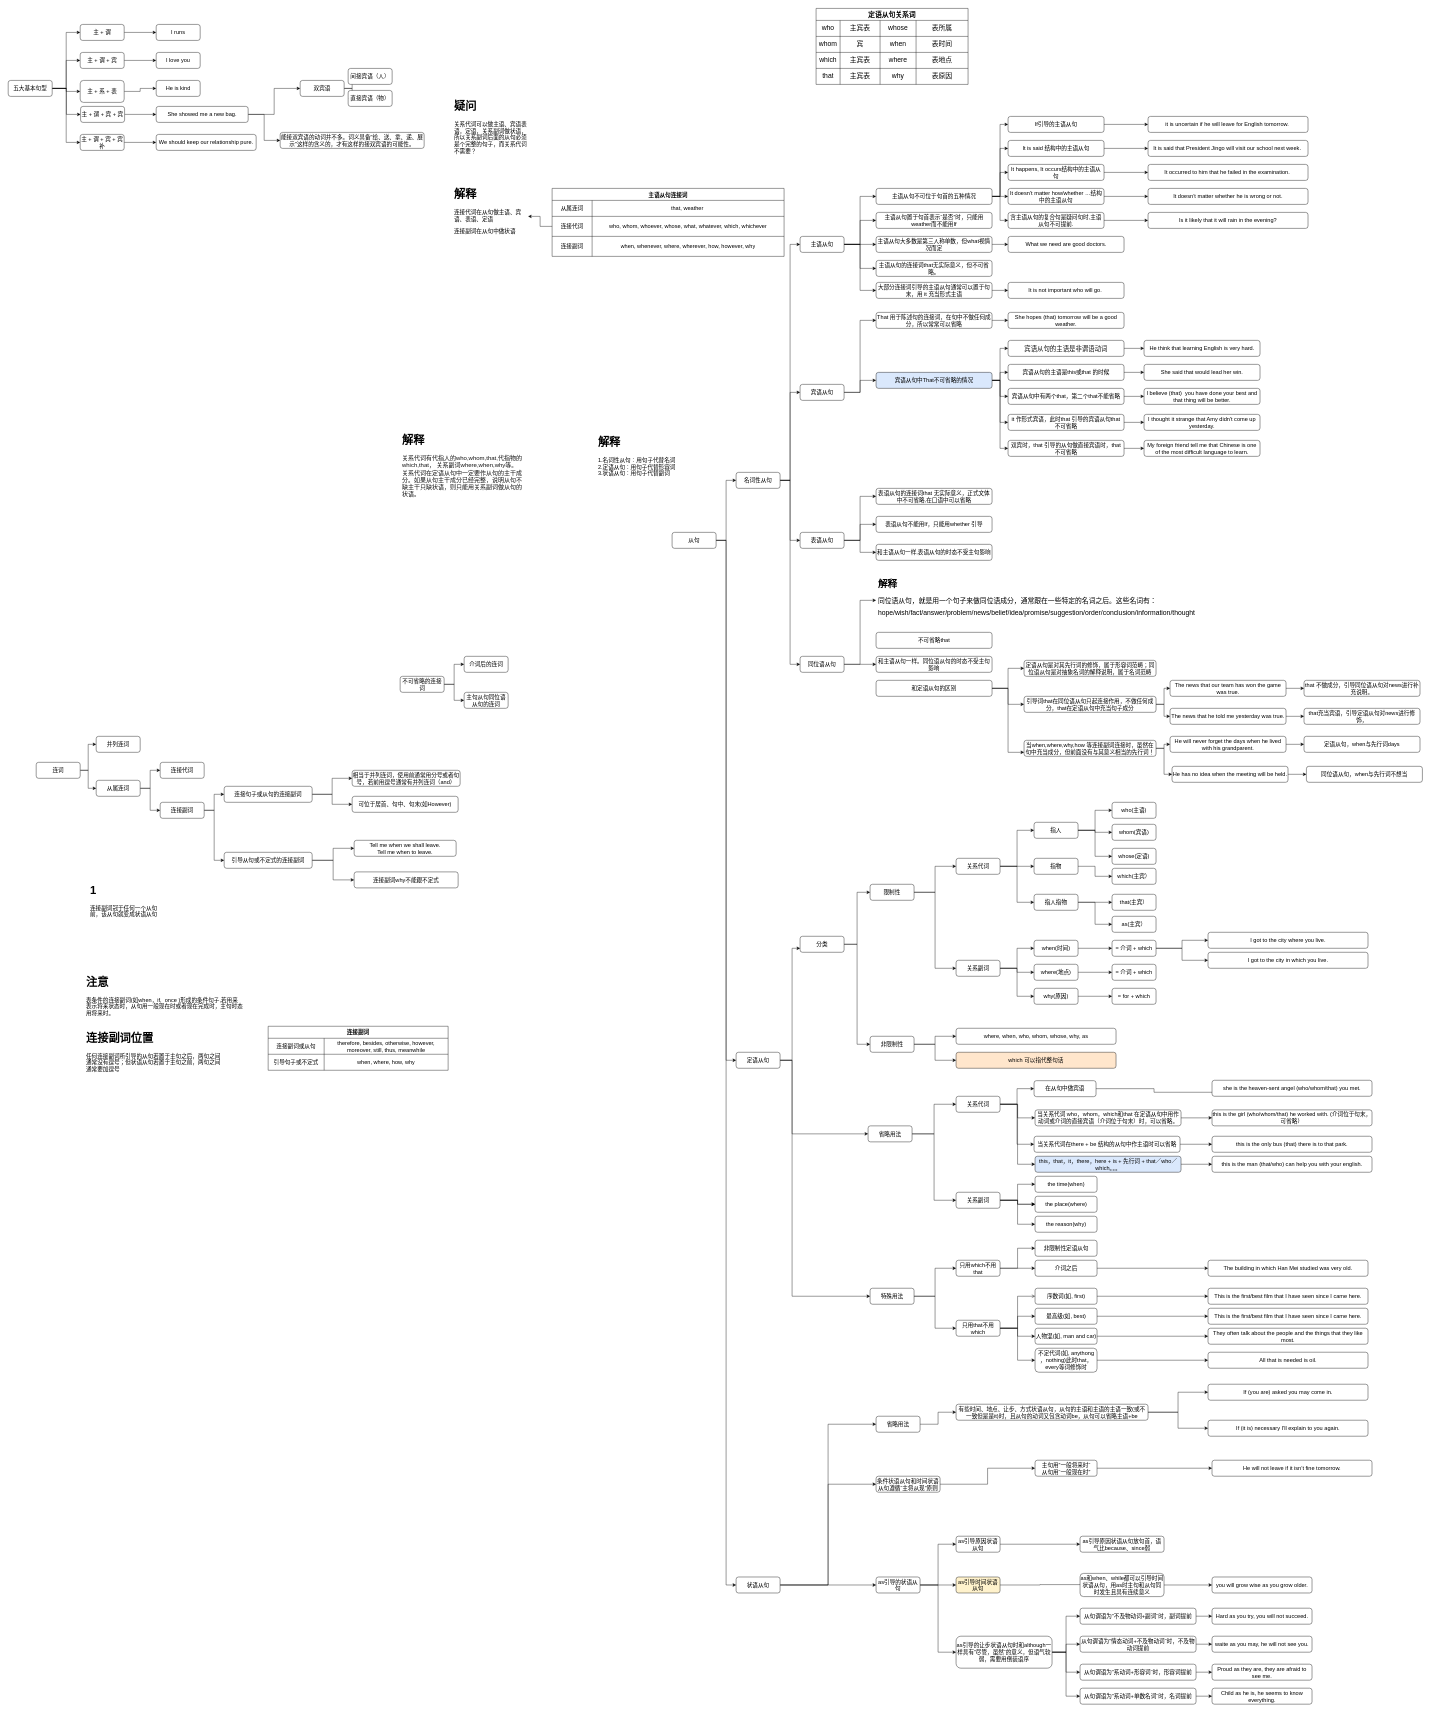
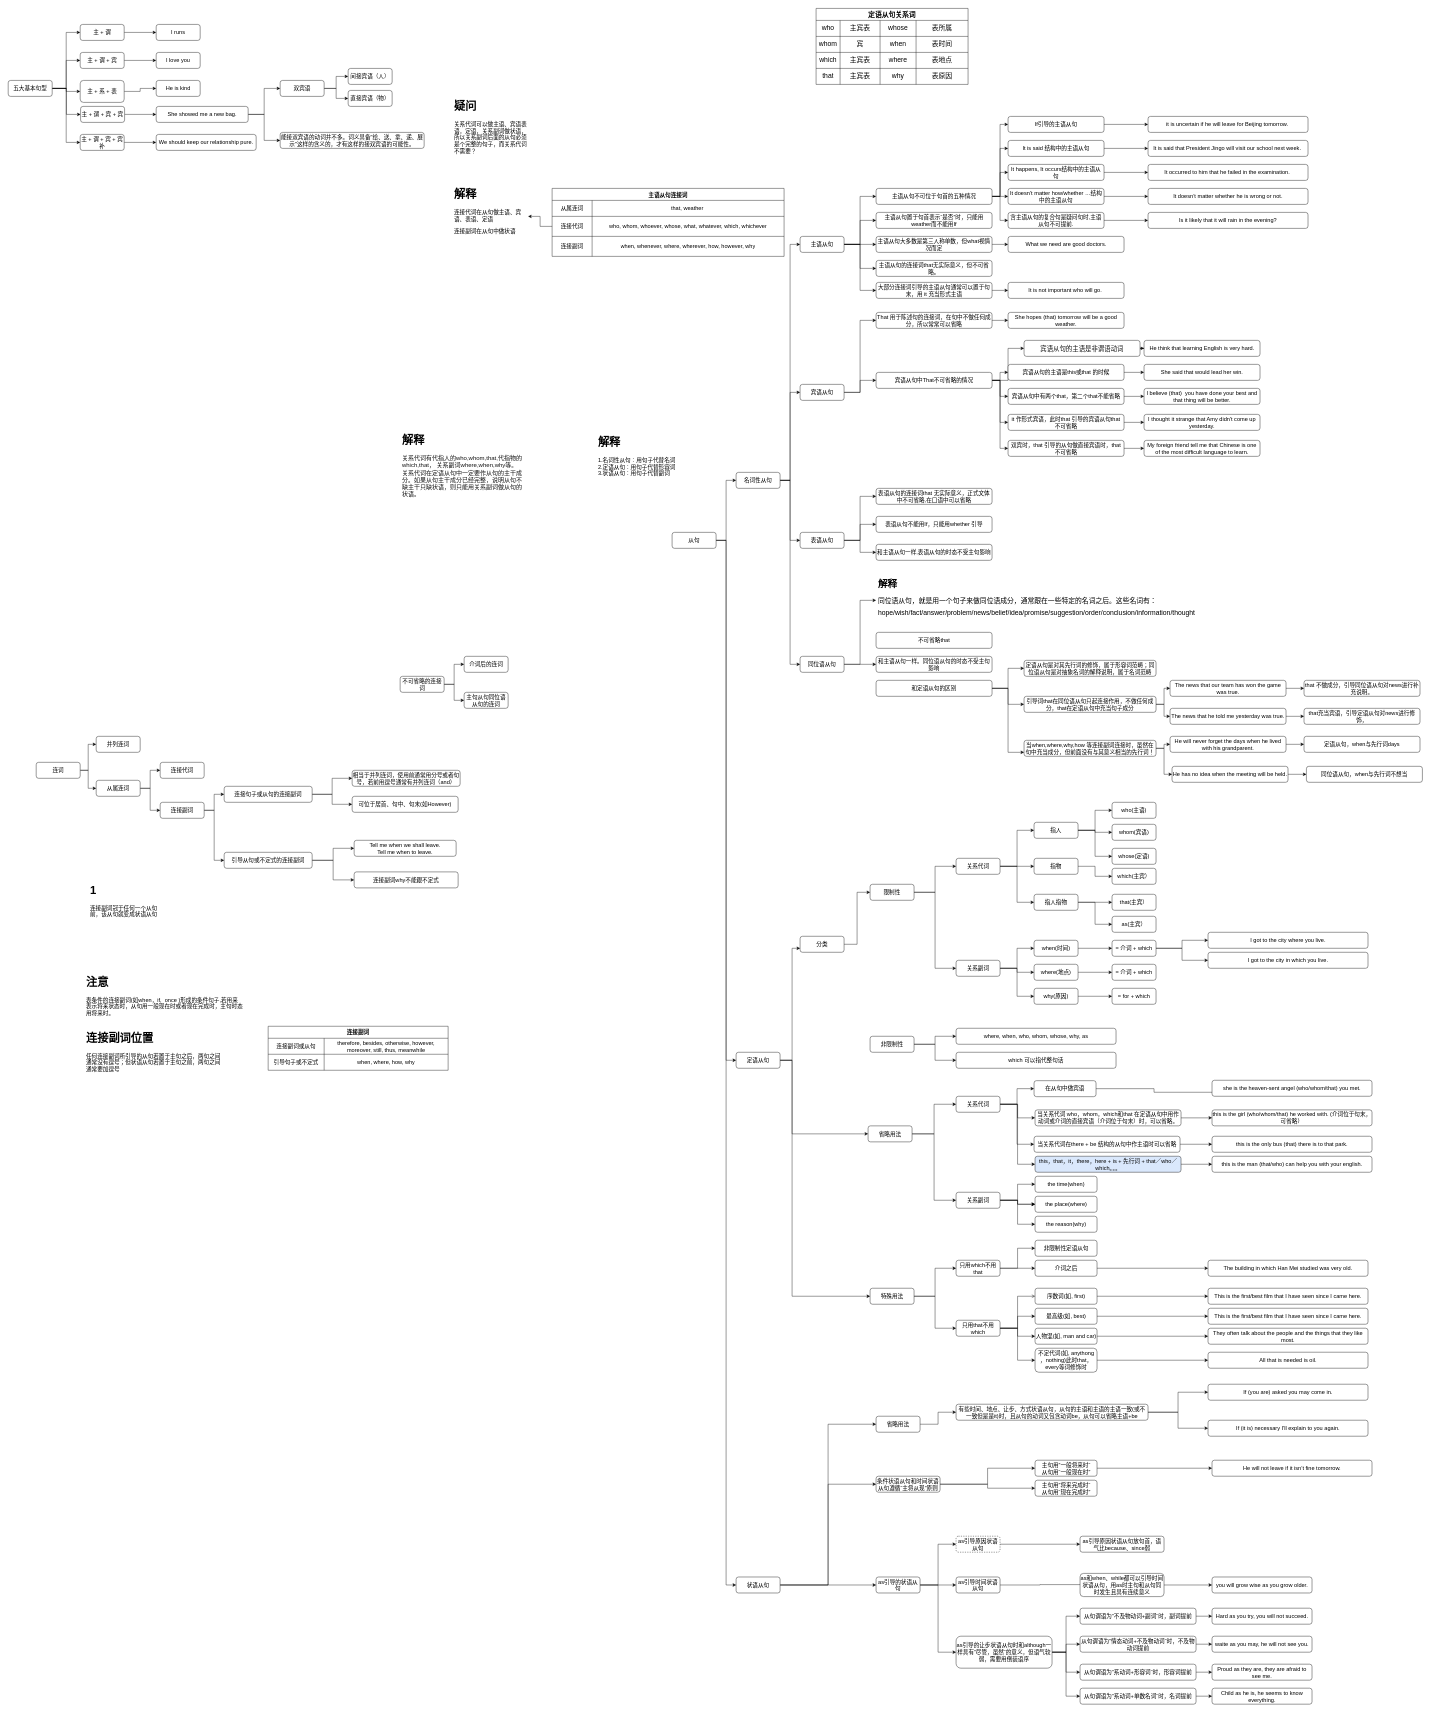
(322, 88) -> (302, 88)
(1228, 124) -> (1228, 124)
(1066, 348) -> (1082, 348)
(934, 380) -> (934, 380)
(866, 1044) -> none
(1036, 1060) -> (1036, 1060)
none -> (1031, 1488)
none -> (1066, 1488)
(978, 1544) -> (978, 1544)
(978, 1585) -> (978, 1585)
